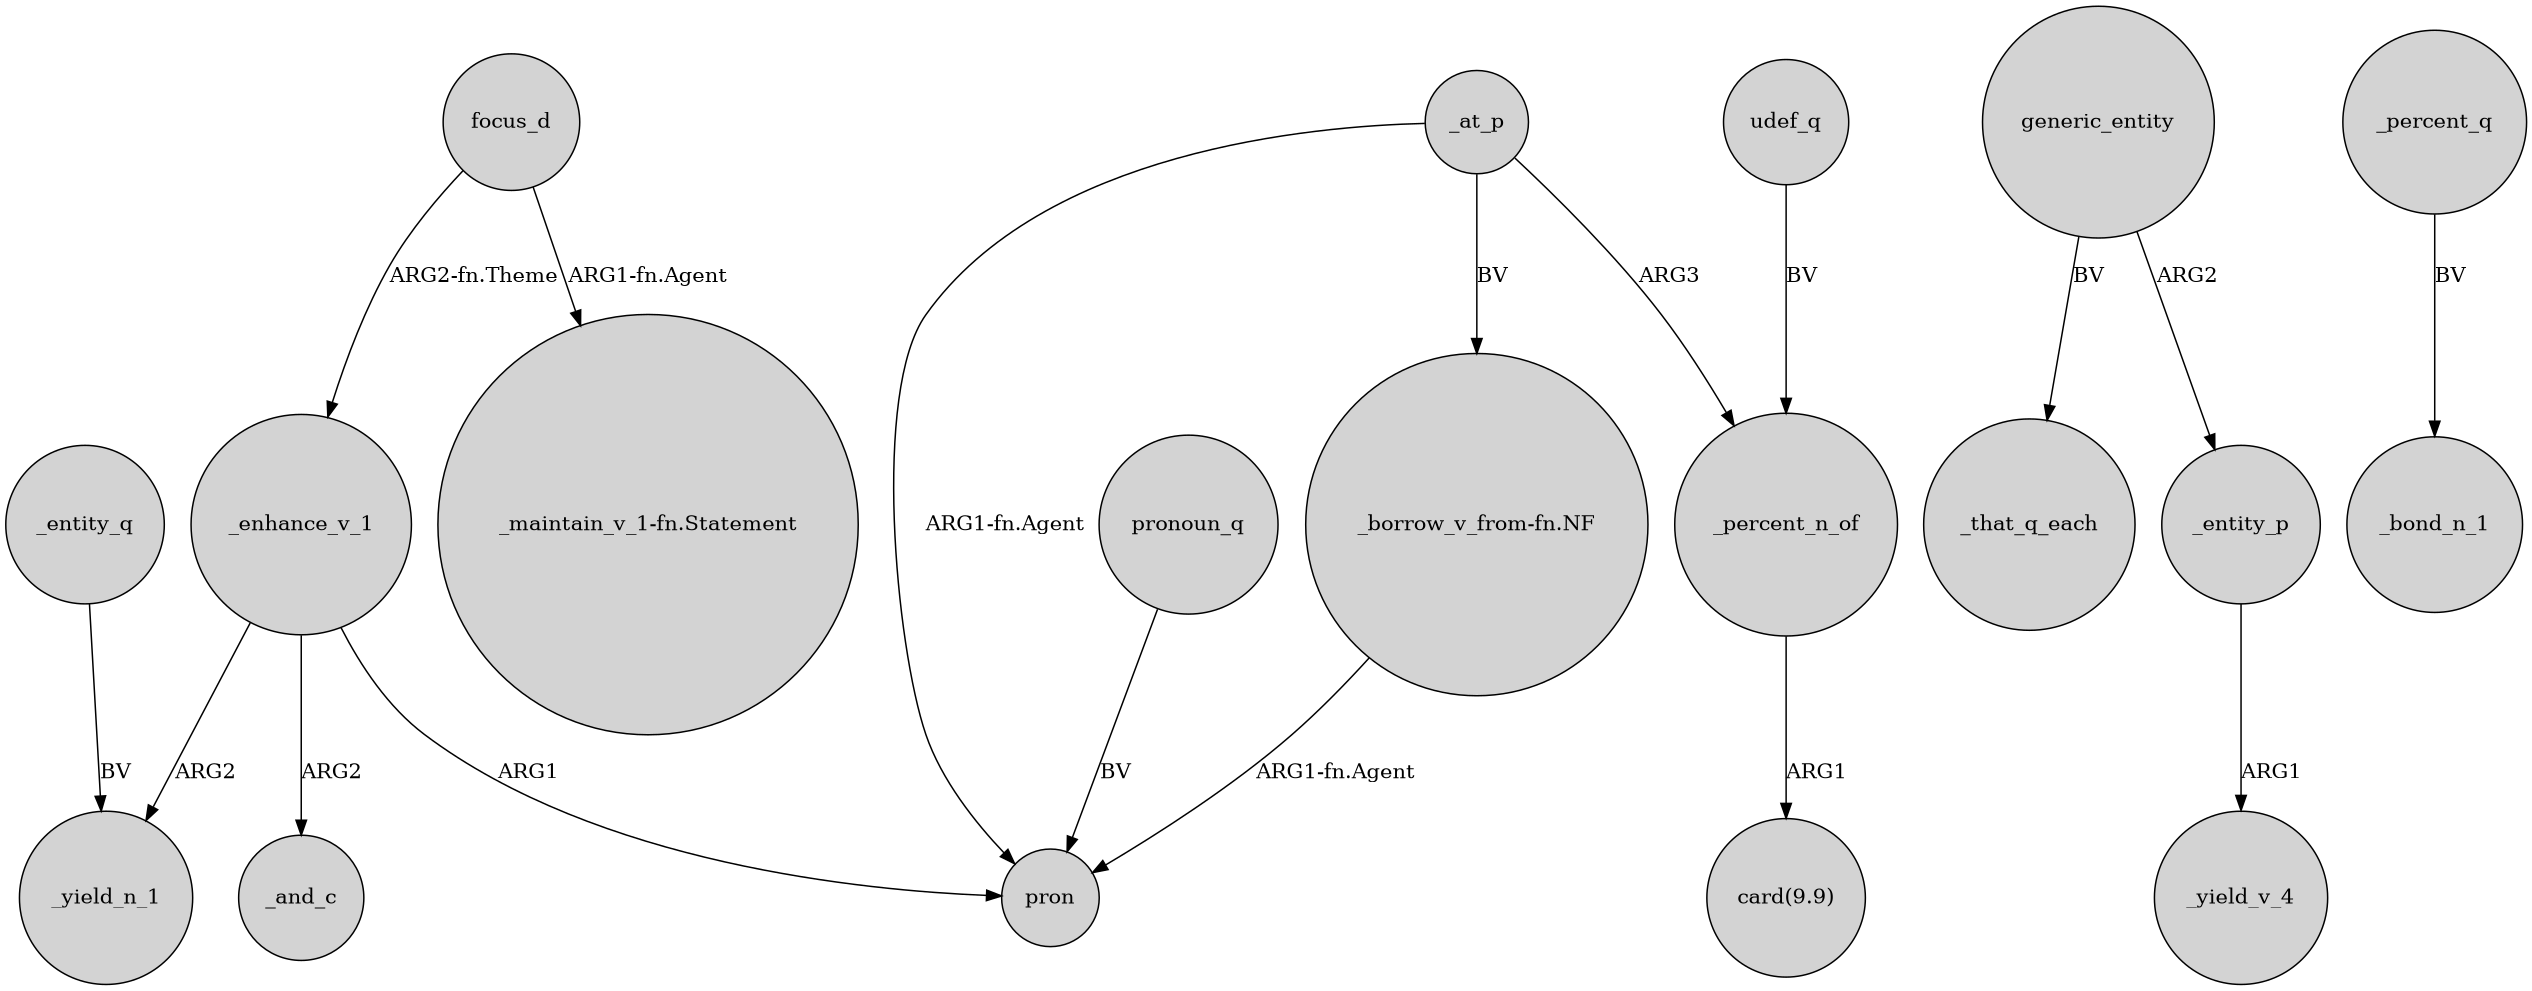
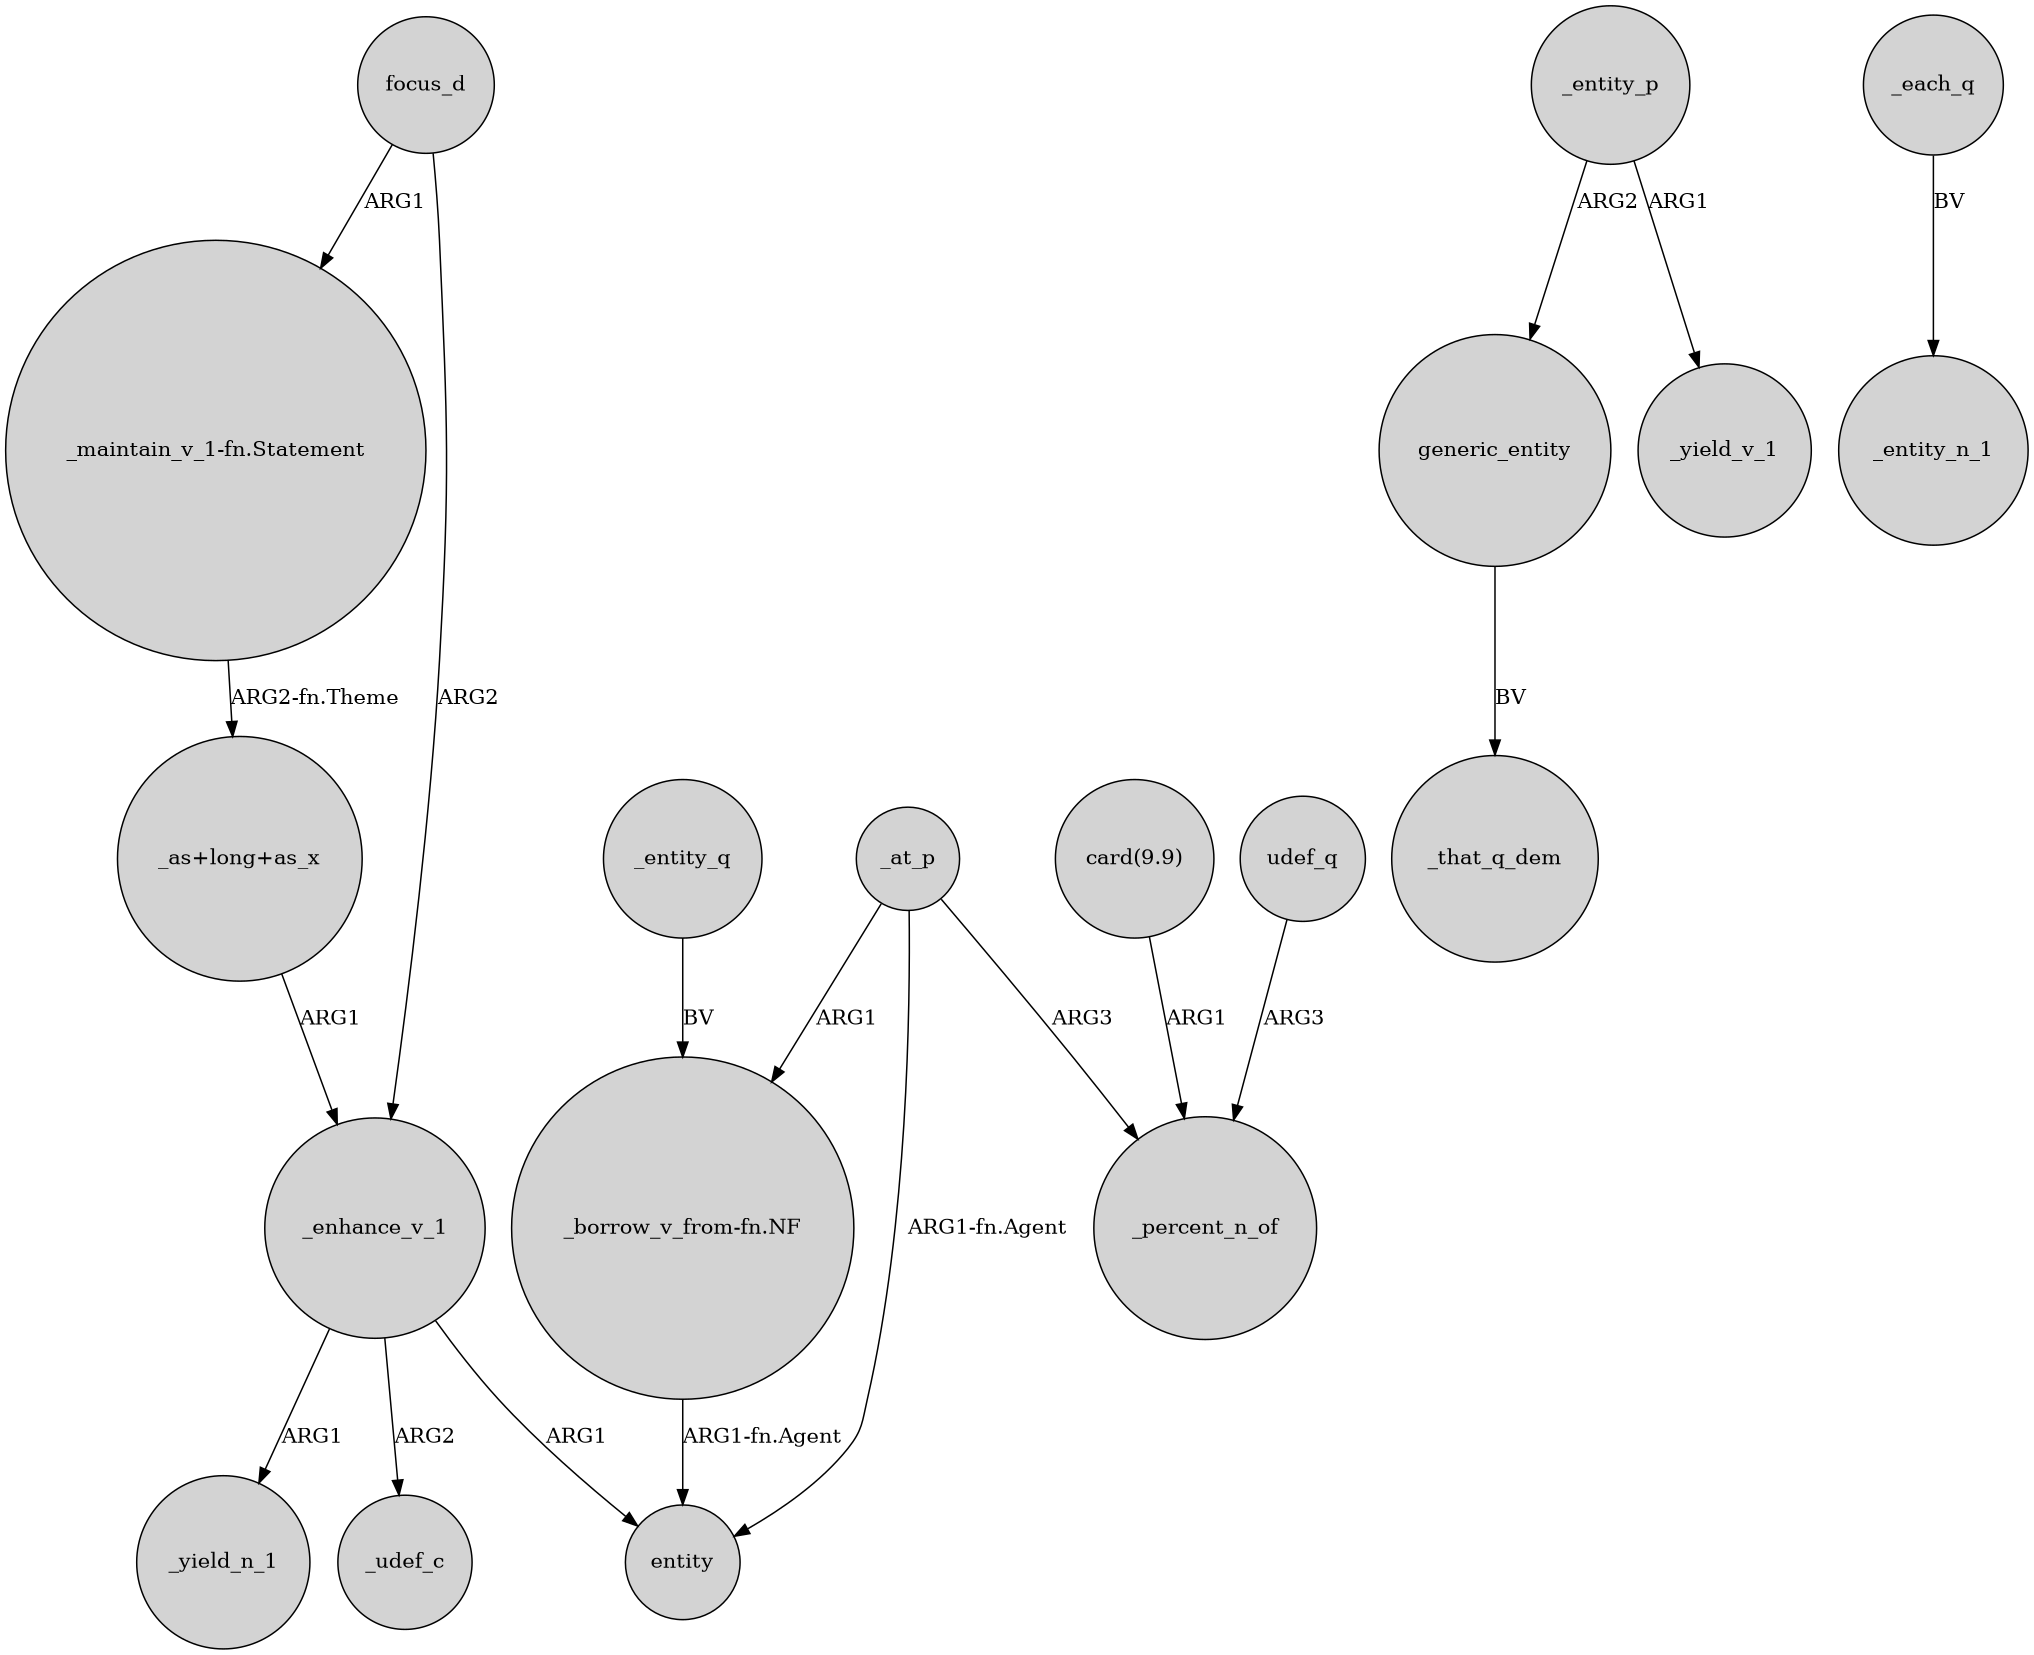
(2435, 122) -> (1933, 85)
(474, 277) -> (469, 699)
(648, 277) -> (395, 202)
(1493, 277) -> (847, 1019)
(1802, 277) -> (1295, 1019)
(2173, 334) -> (1561, 243)
(1189, 525) -> none
(2029, 525) -> (1495, 859)
(2435, 525) -> (1933, 450)
(95, 700) -> (683, 990)
(1786, 720) -> (1165, 1020)
(206, 773) -> (313, 1437)
none -> (240, 859)
(301, 898) -> (405, 1562)
(1050, 898) -> (683, 1562)
(2241, 898) -> (1725, 450)
